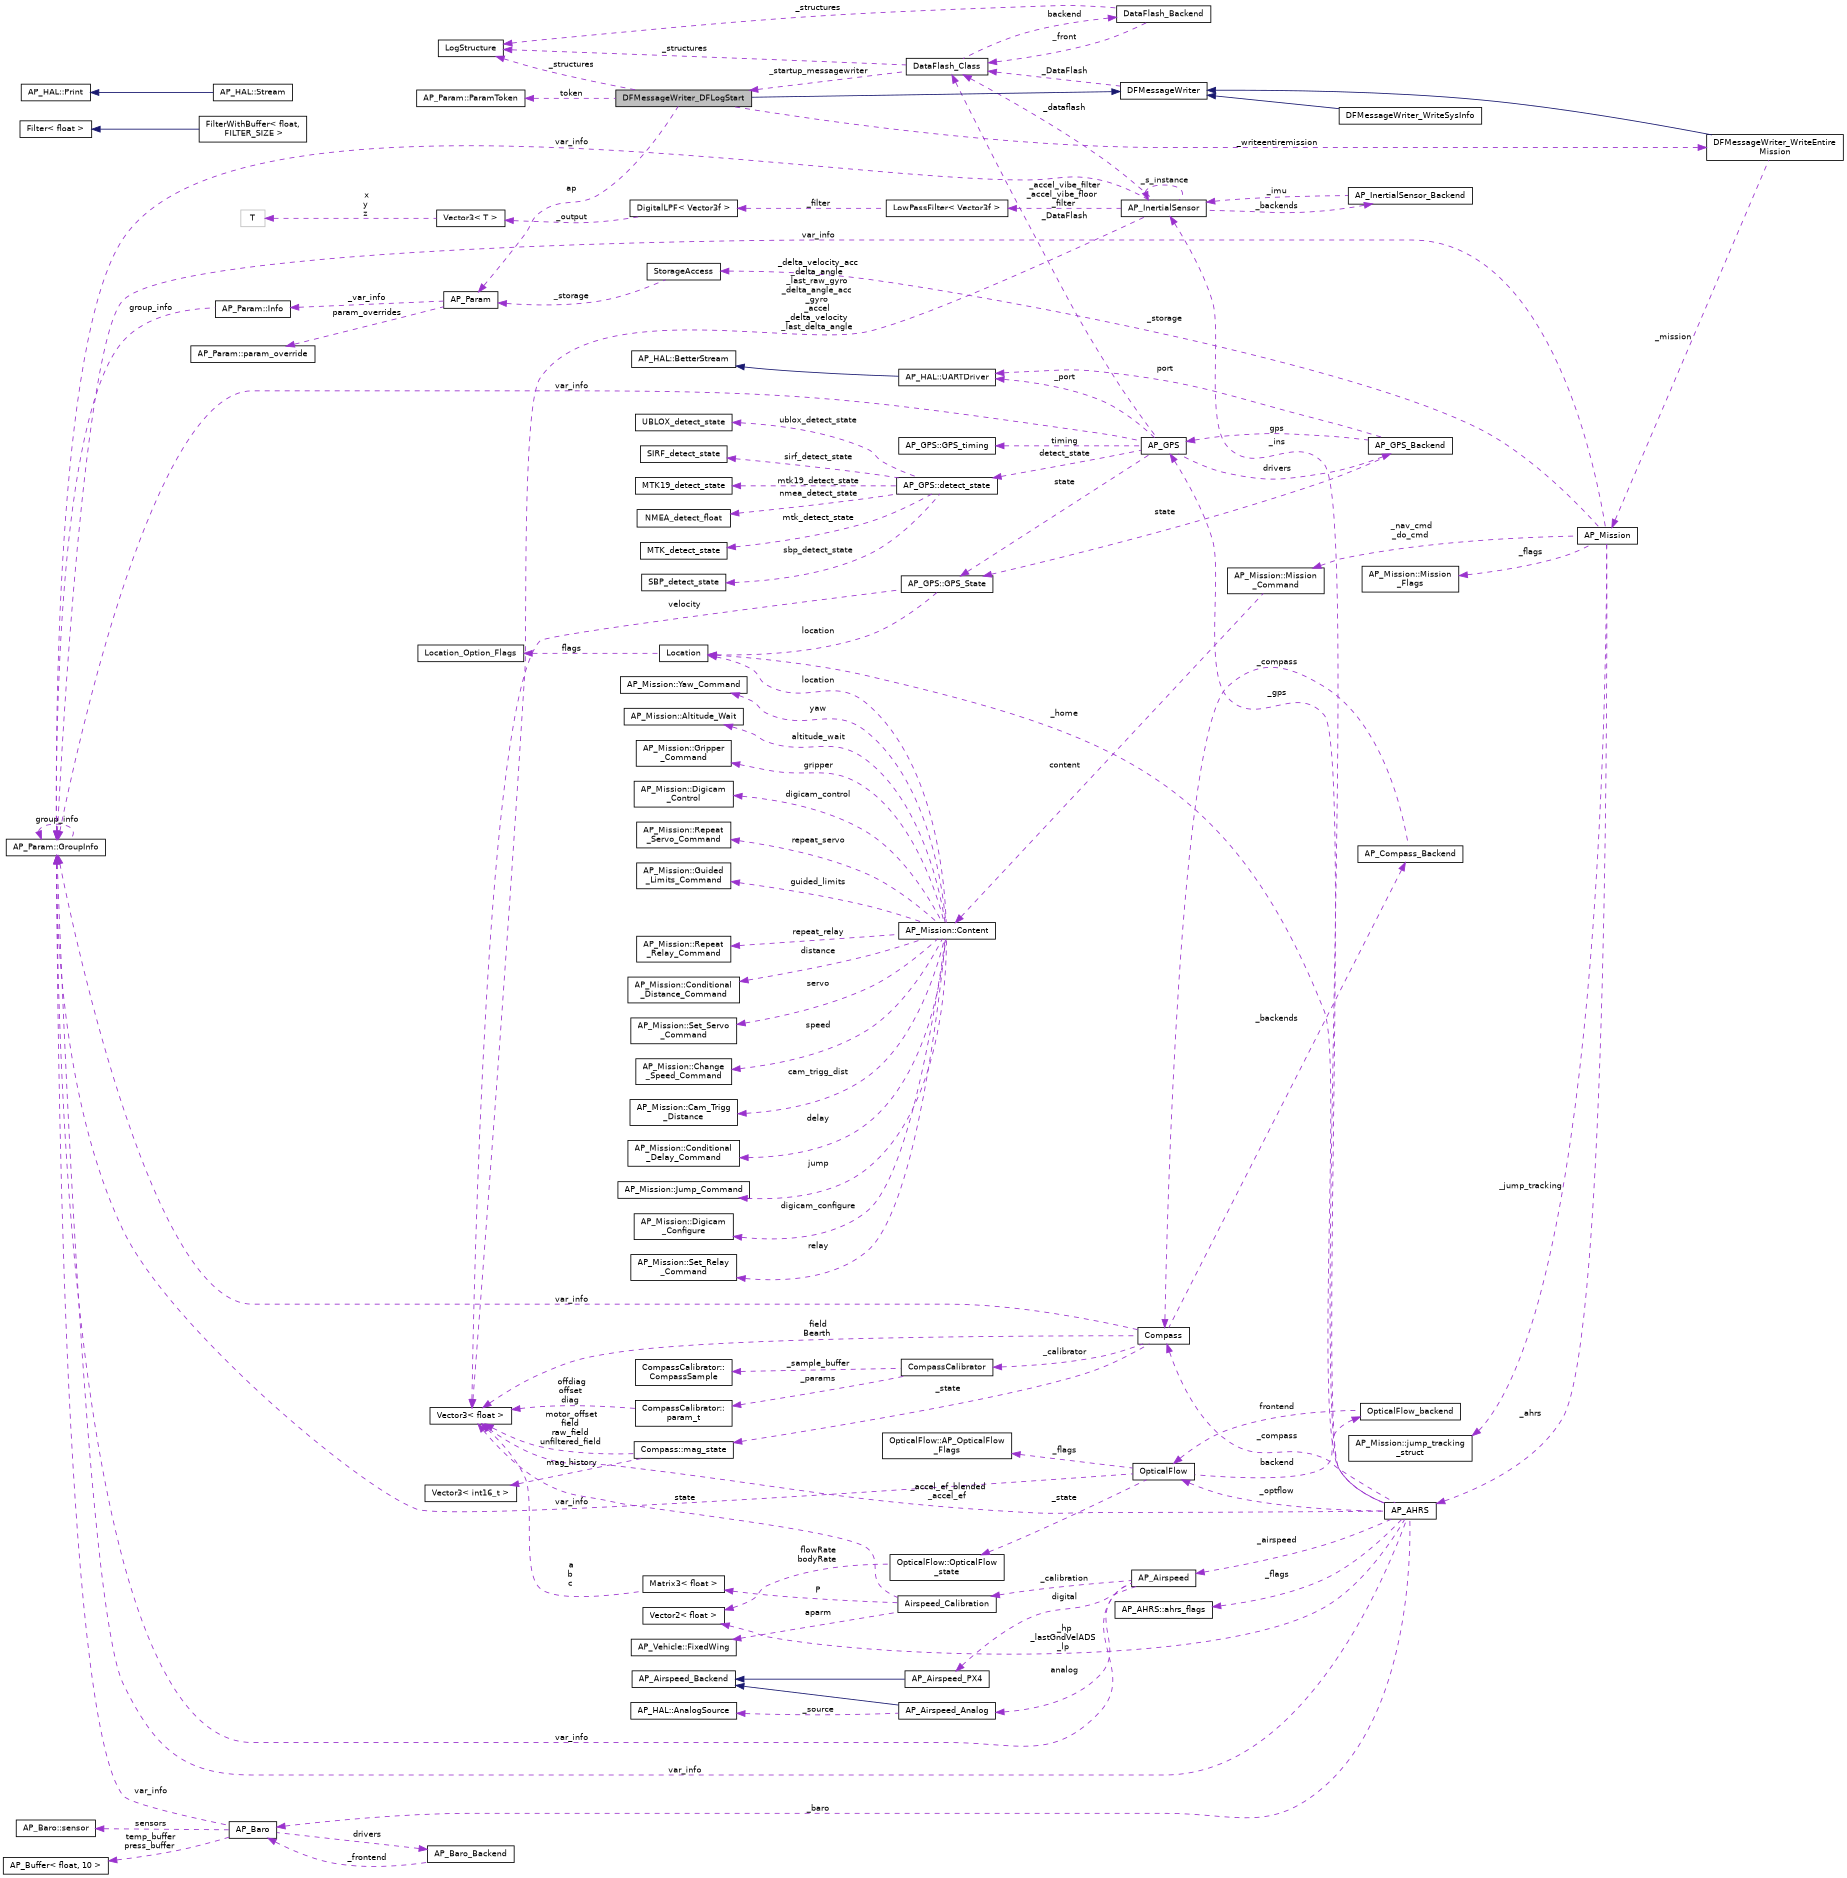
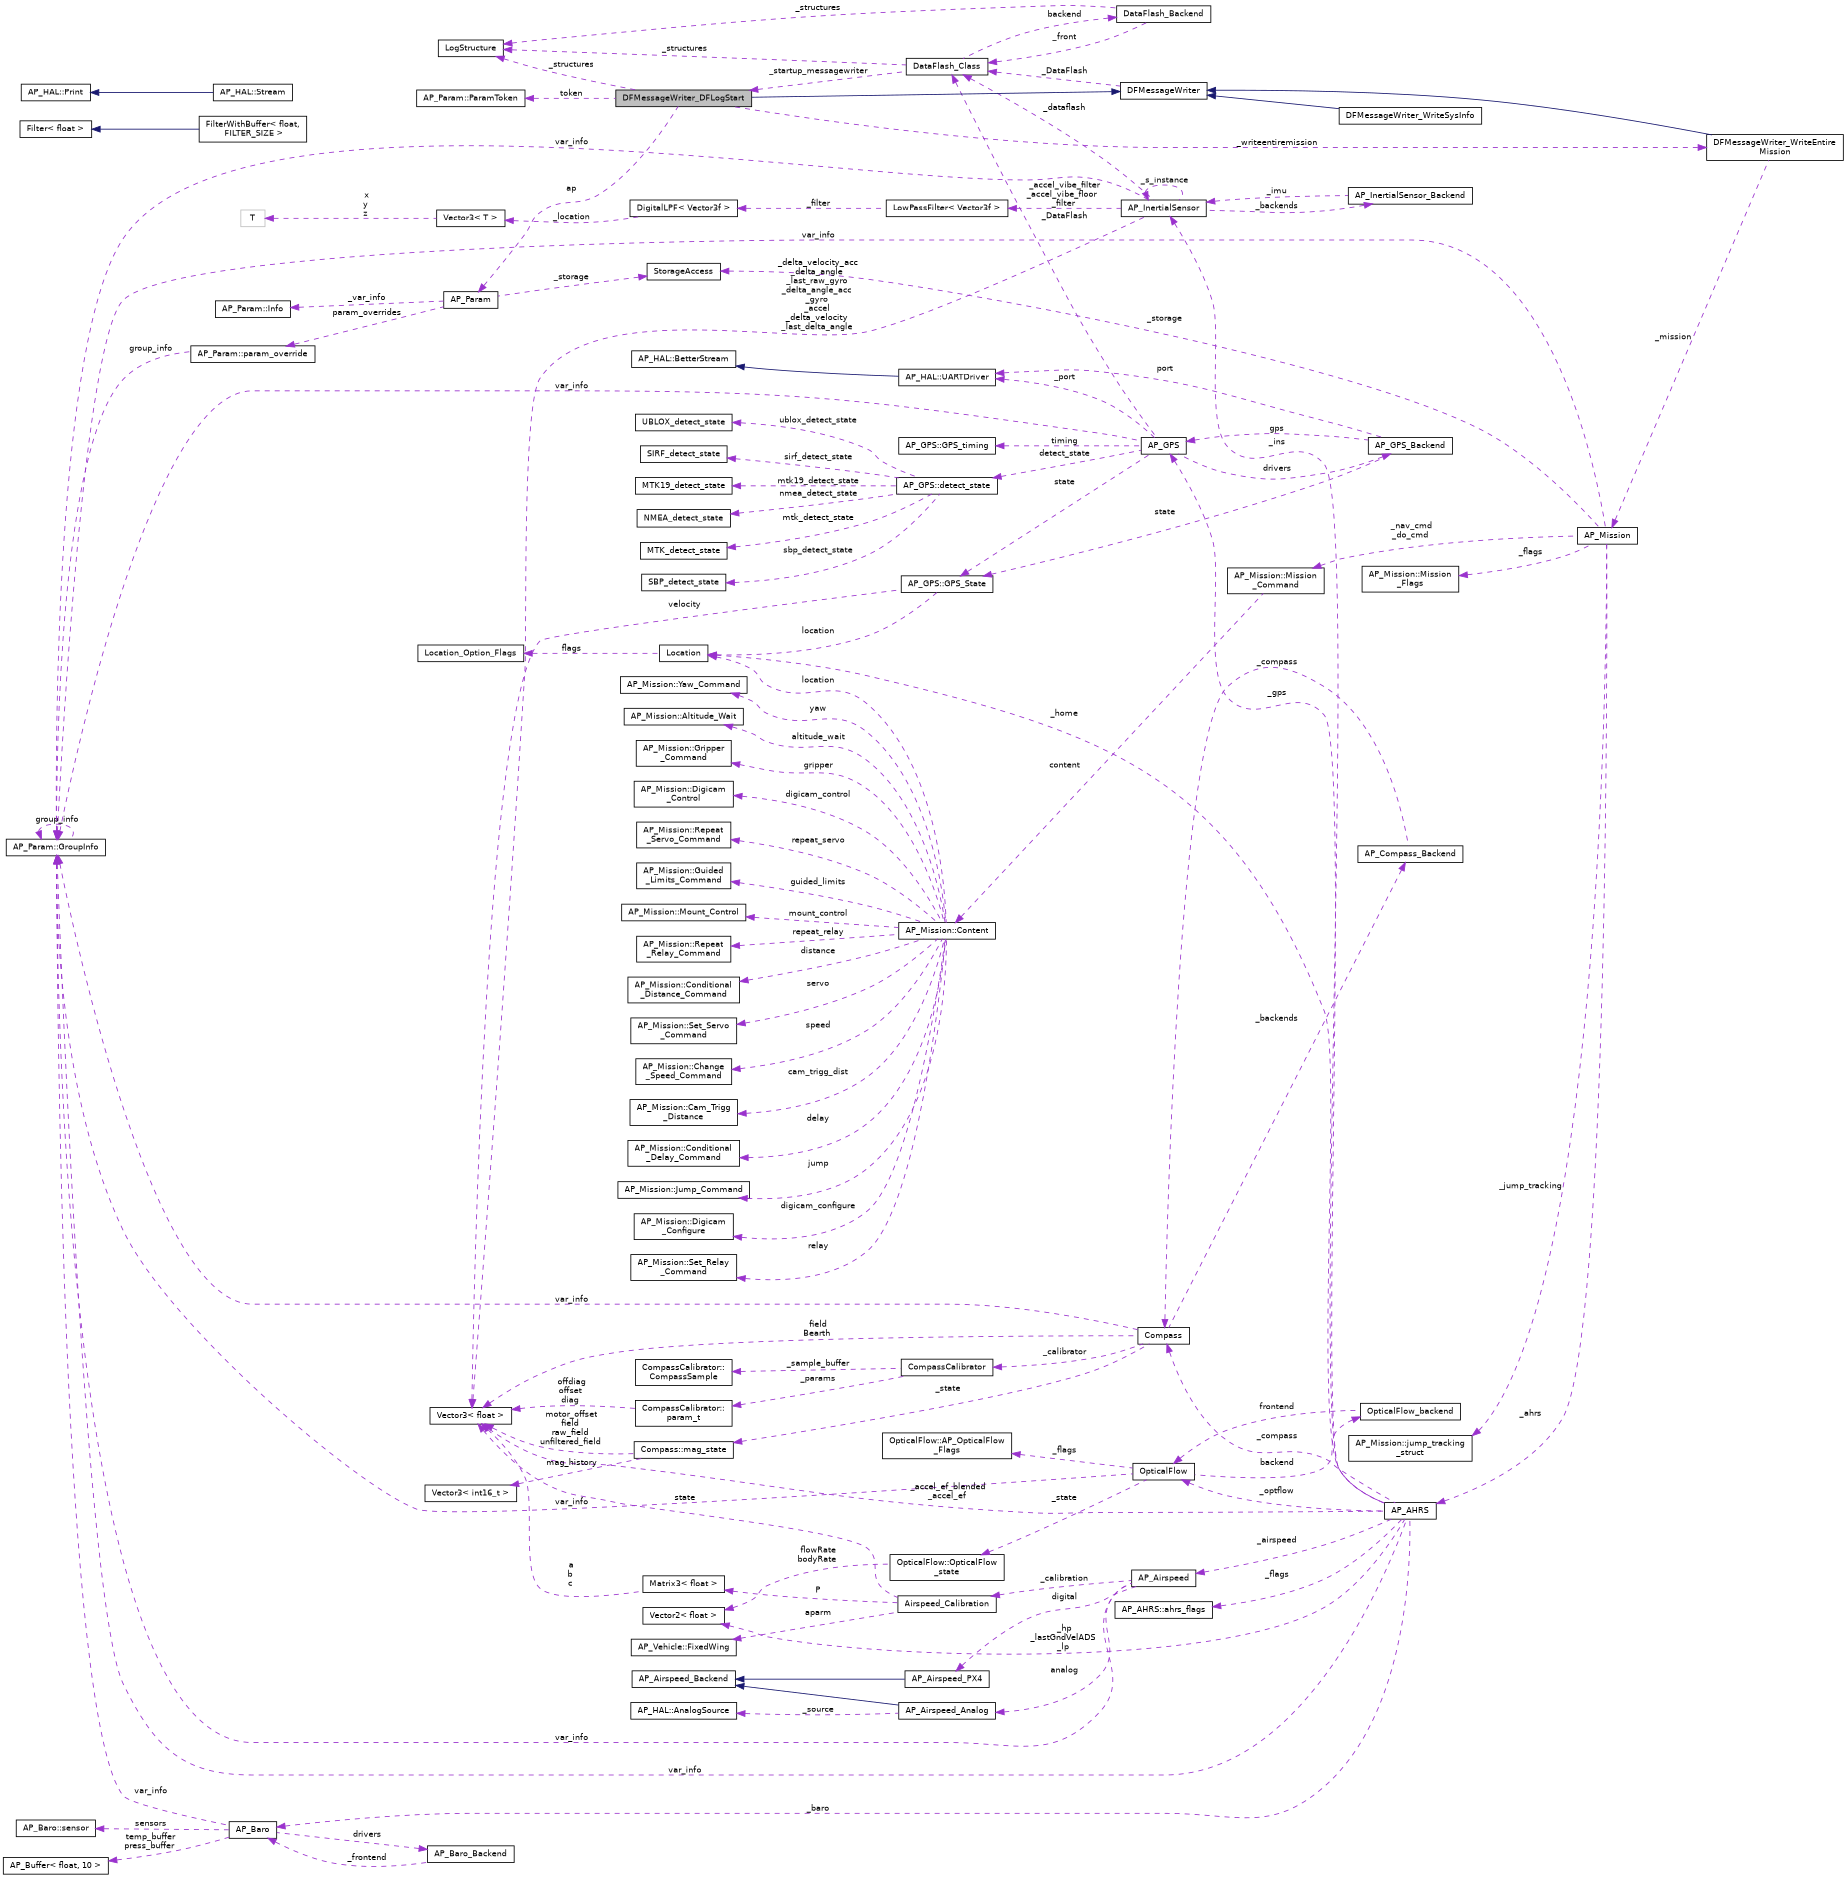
(570, 217) -> (570, 217)
(588, 303) -> (568, 286)
(684, 518) -> (684, 518)
(70, 531) -> (71, 563)
none -> (684, 912)
